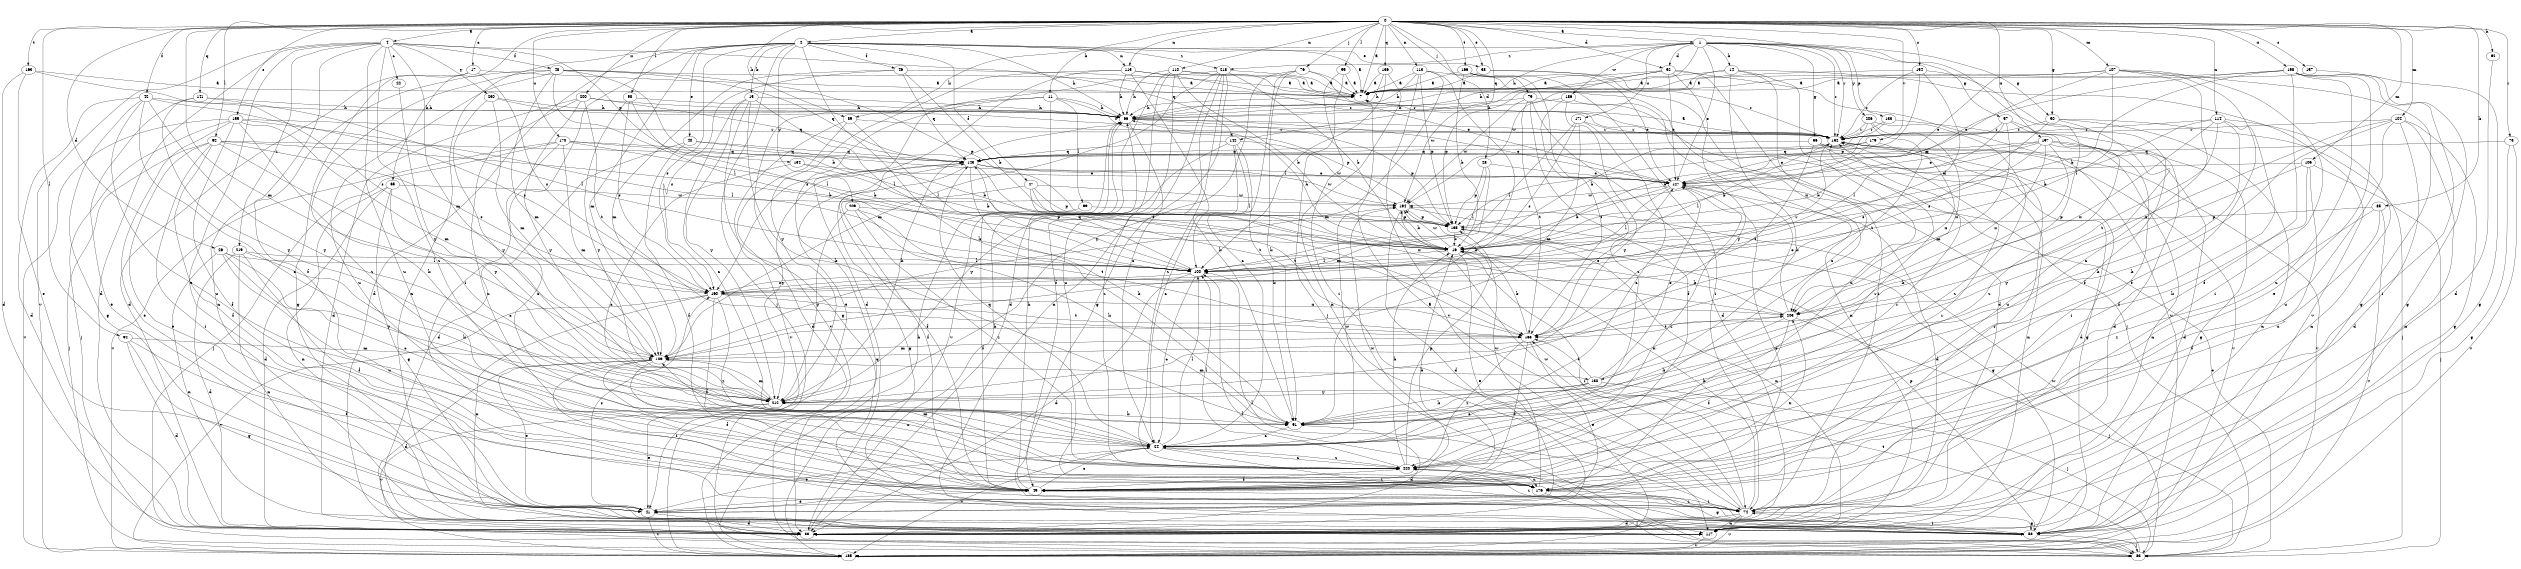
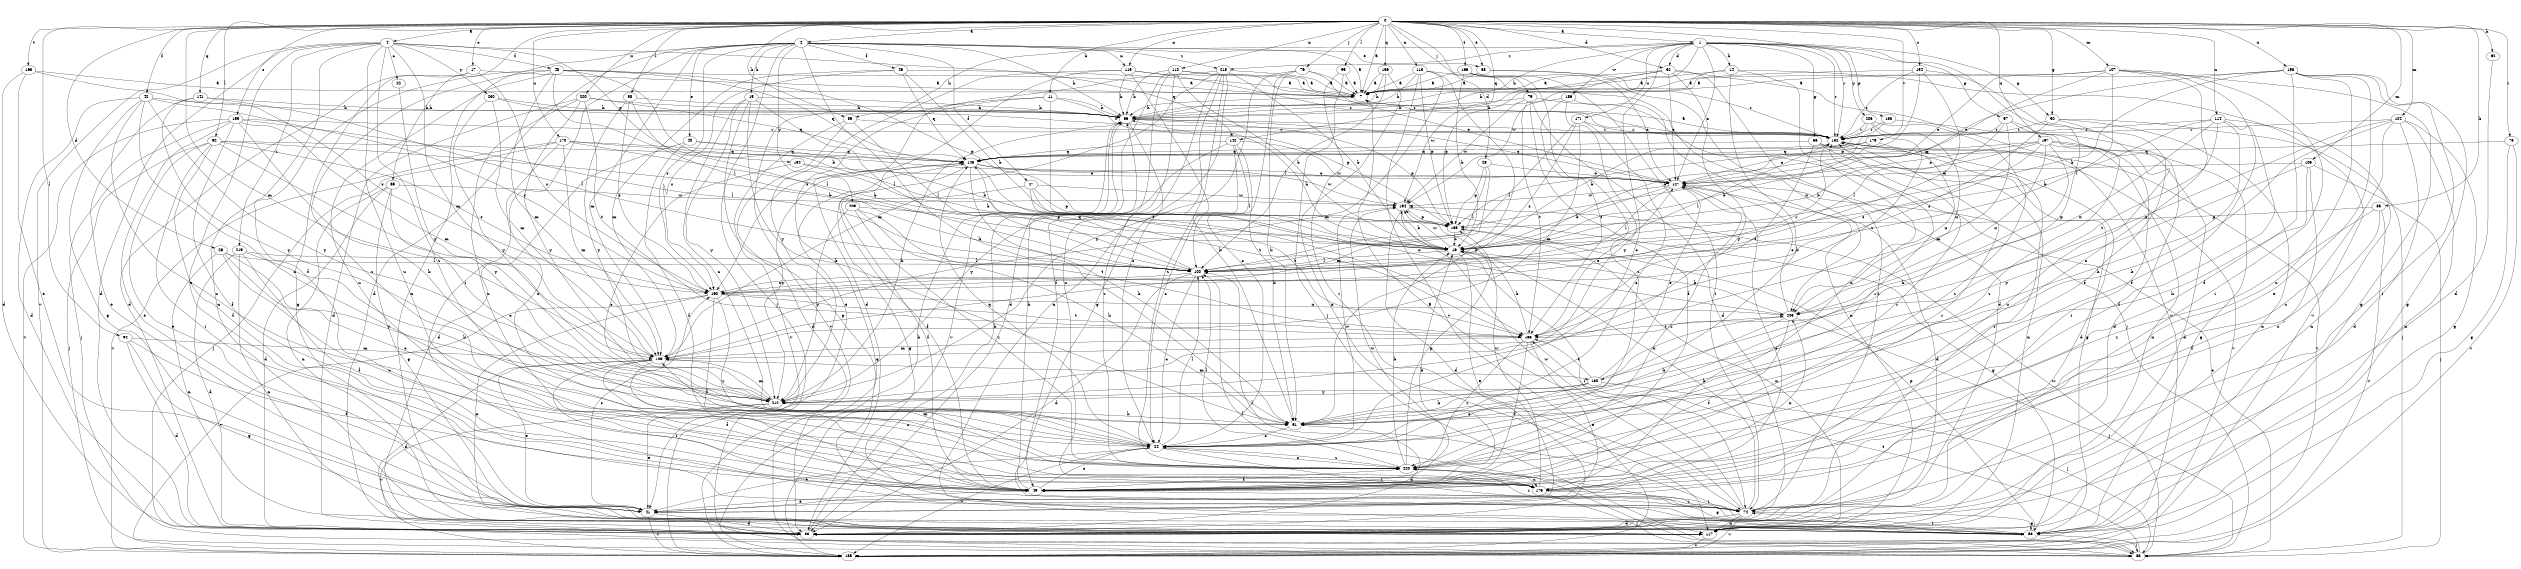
(2310, 70) -> none
(1085, 206) -> none
(1652, 379) -> (1532, 349)
